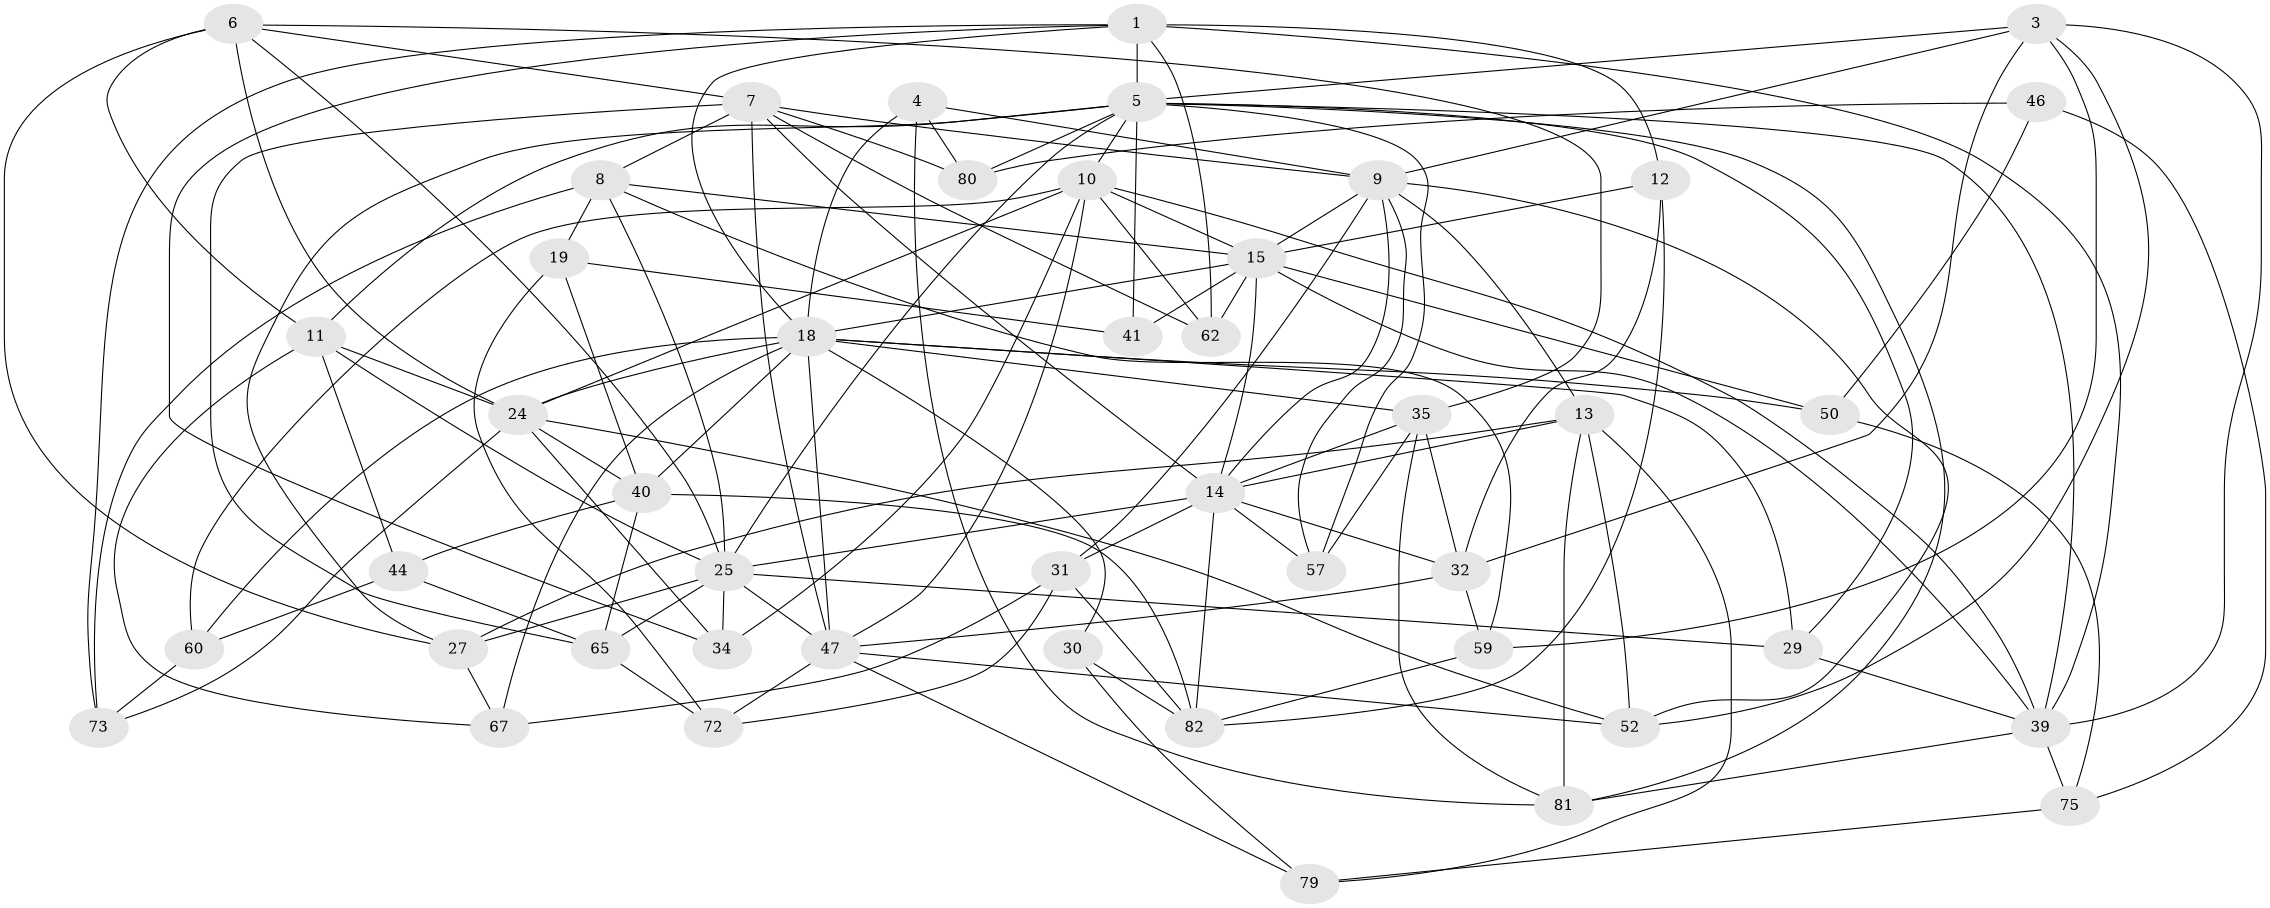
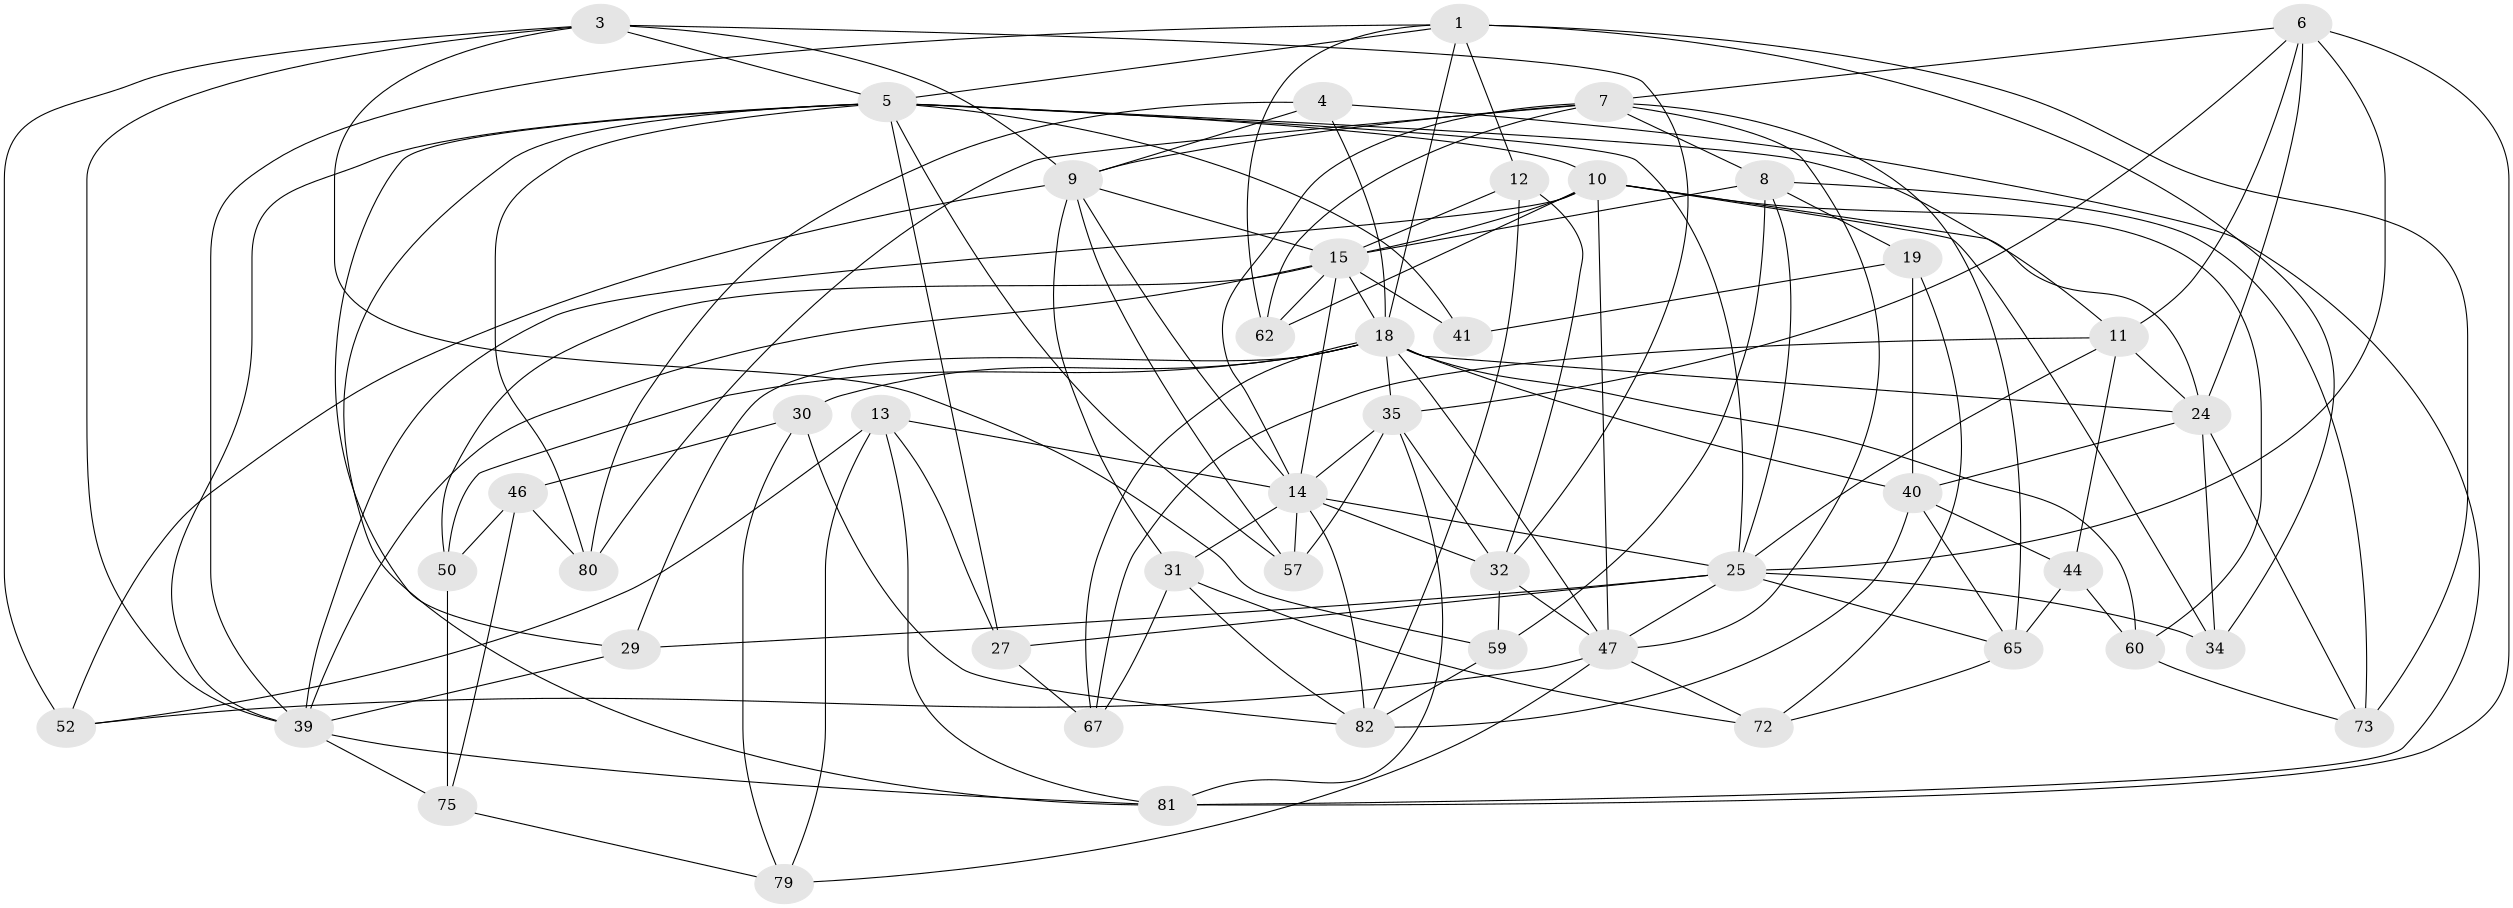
(1497, 286) -> none
(18, 404) -> (2397, 756)
none -> (660, 454)
(1137, 552) -> none
